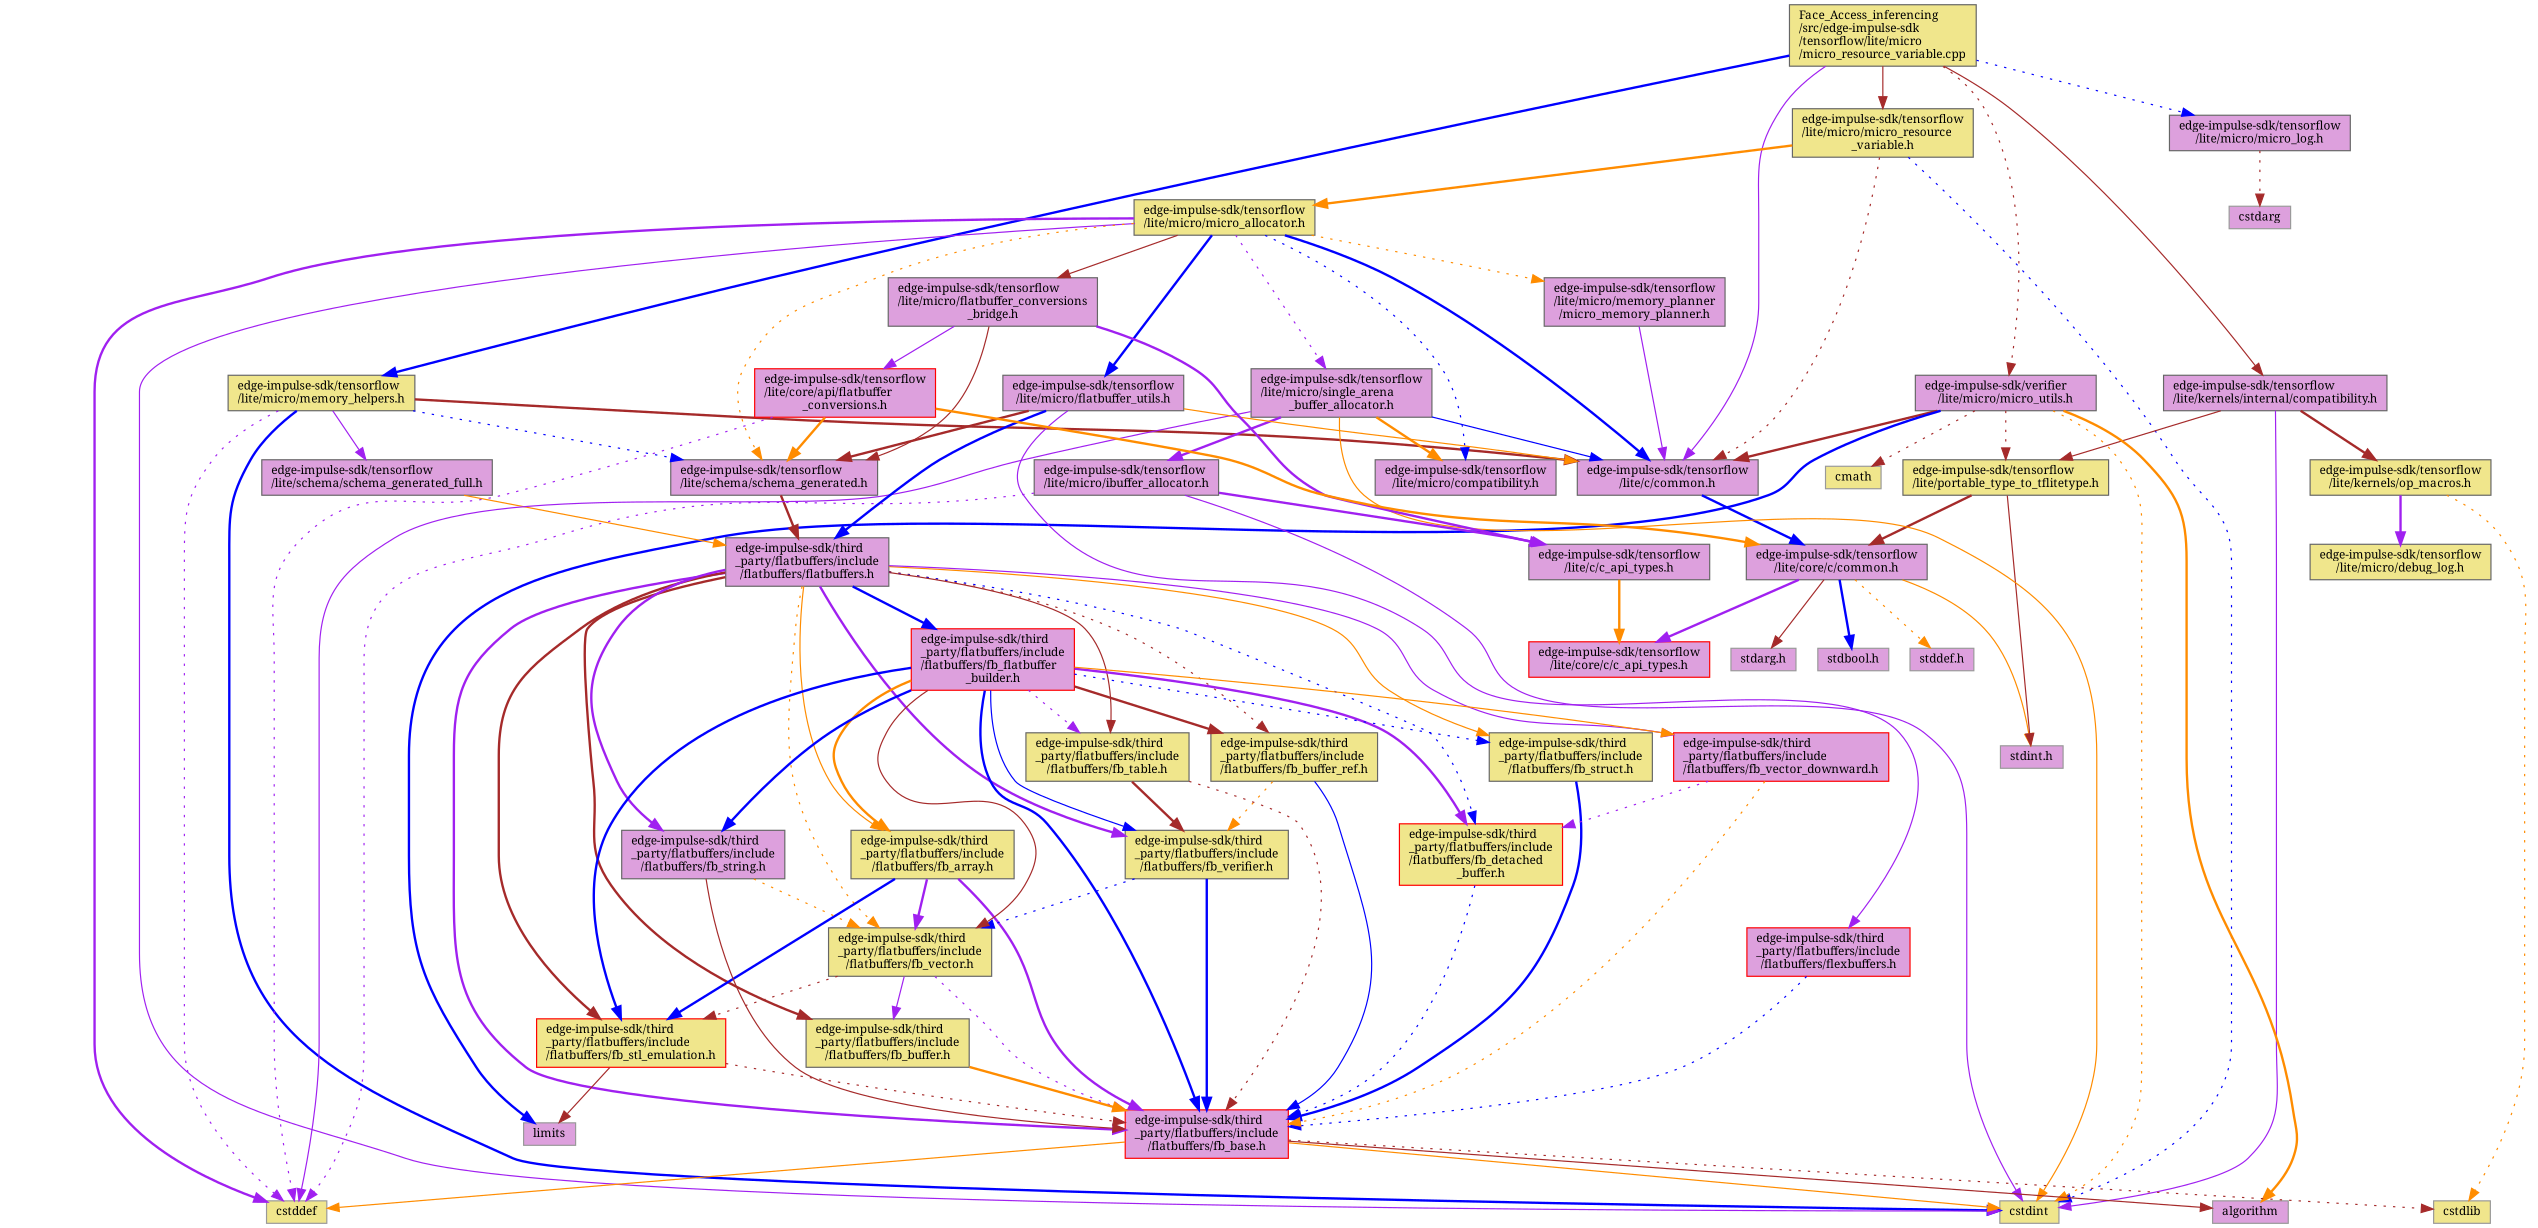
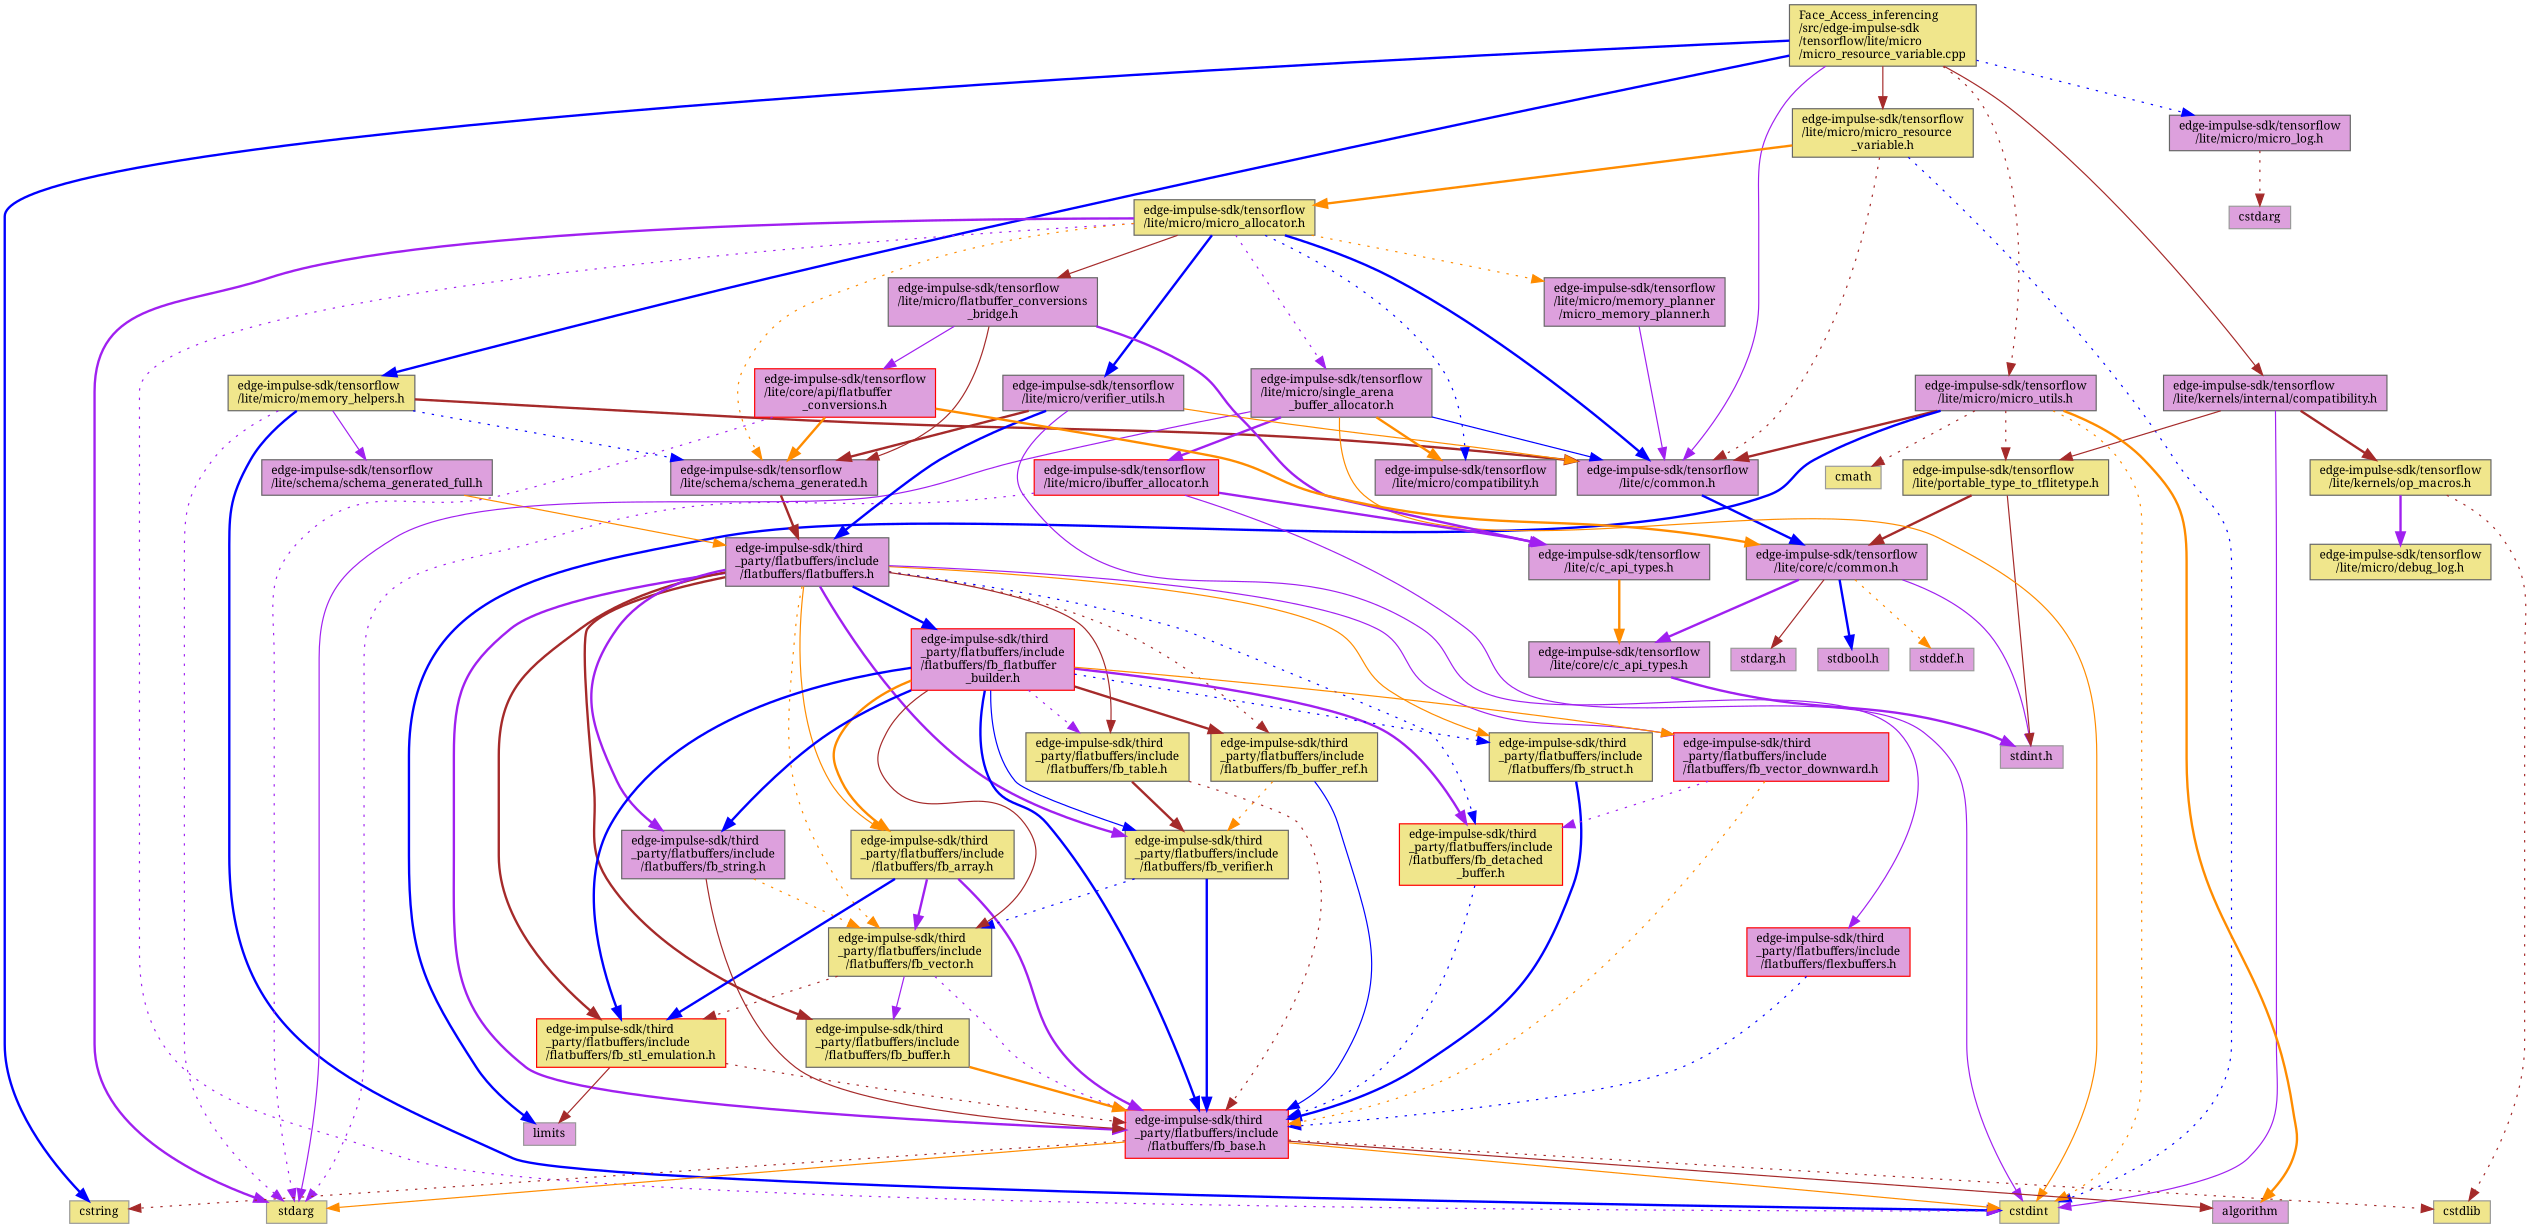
(1093, 393) -> (1093, 393)
(2006, 393) -> (2006, 393)
(1126, 478) -> (1126, 478)
(1990, 636) -> (1990, 636)
(1619, 660) -> (1619, 660)
none -> (1905, 714)
(2525, 831) -> (2525, 831)
(232, 1099) -> (232, 1099)
none -> (99, 1212)
(297, 1212) -> (297, 1212)
